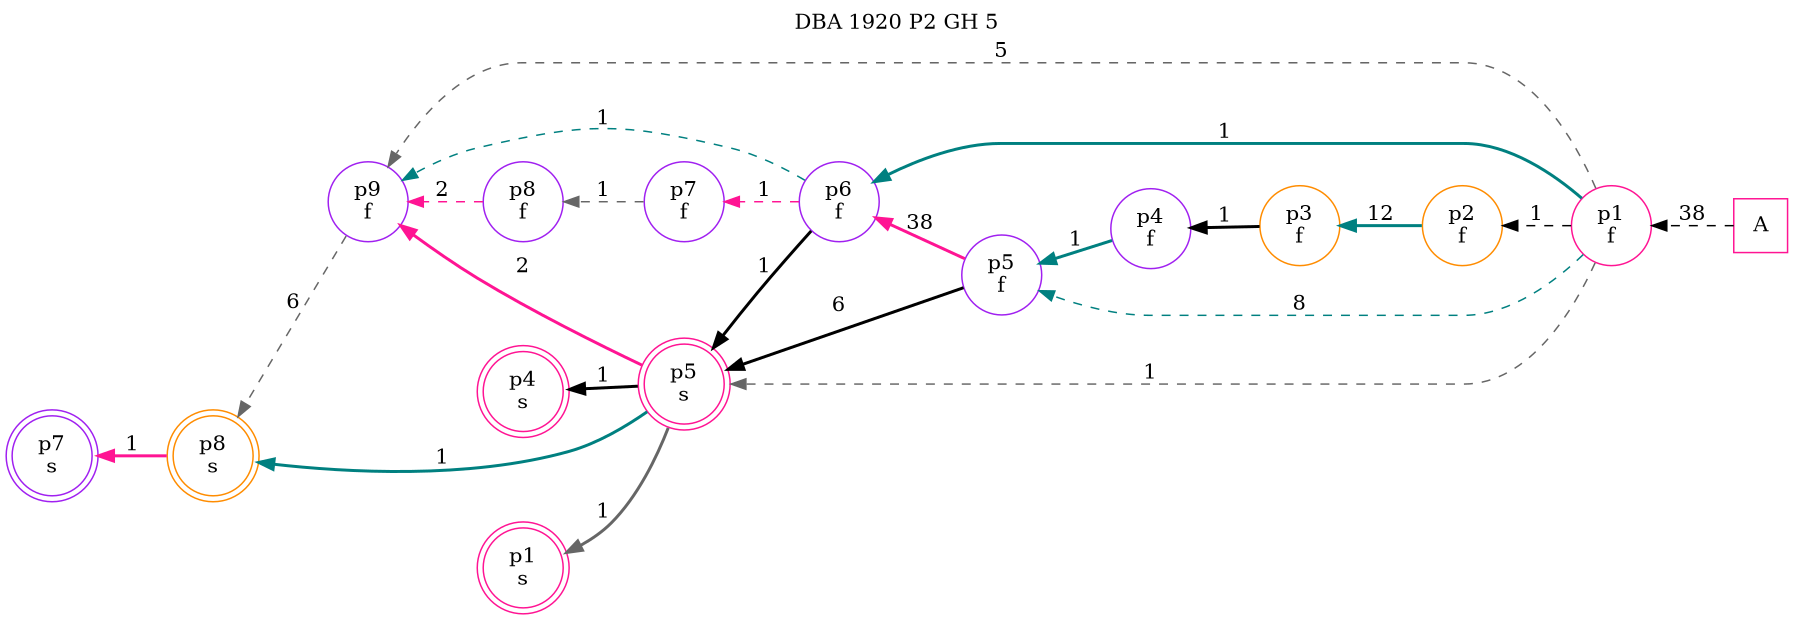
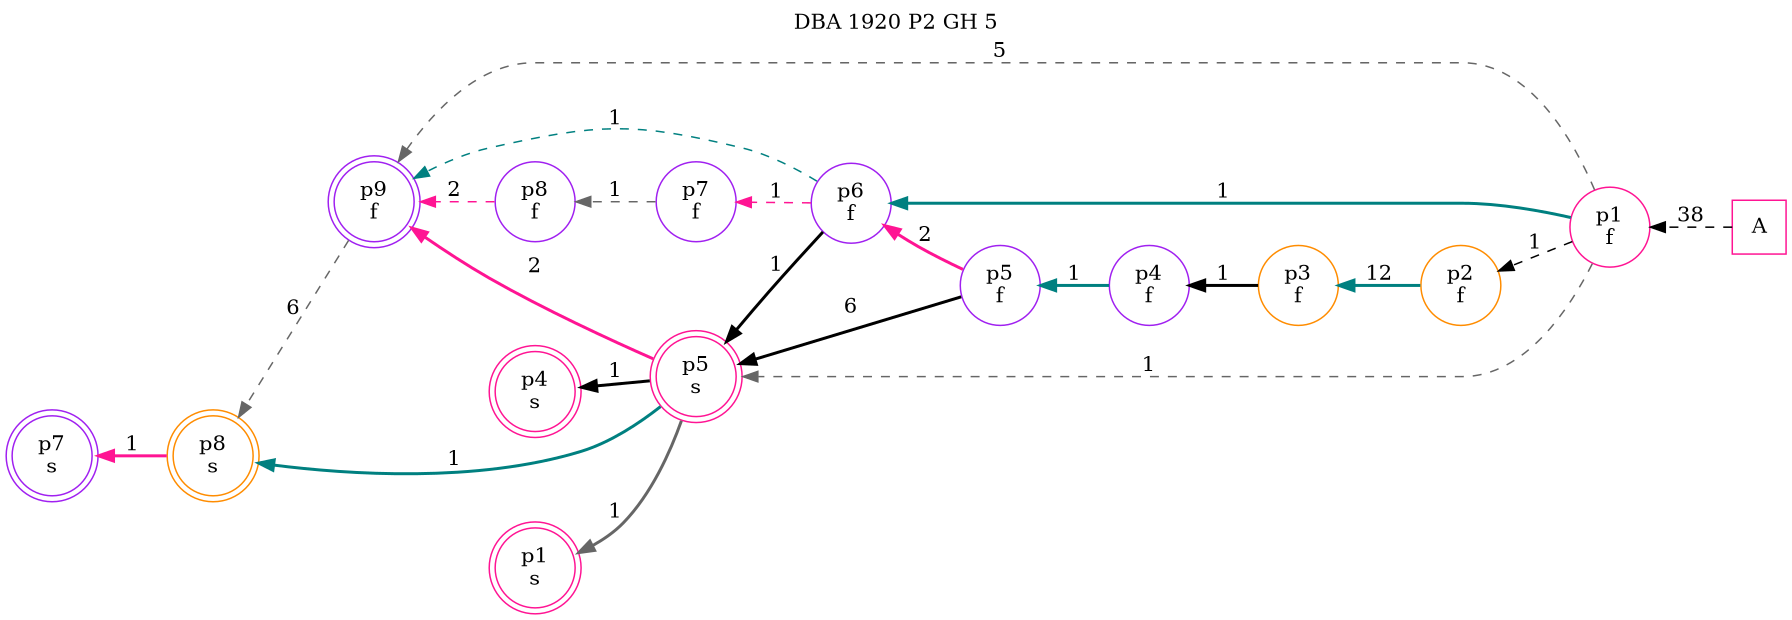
(368, 202) -> (374, 202)
(920, 223) -> (926, 235)
(1326, 315) -> none
